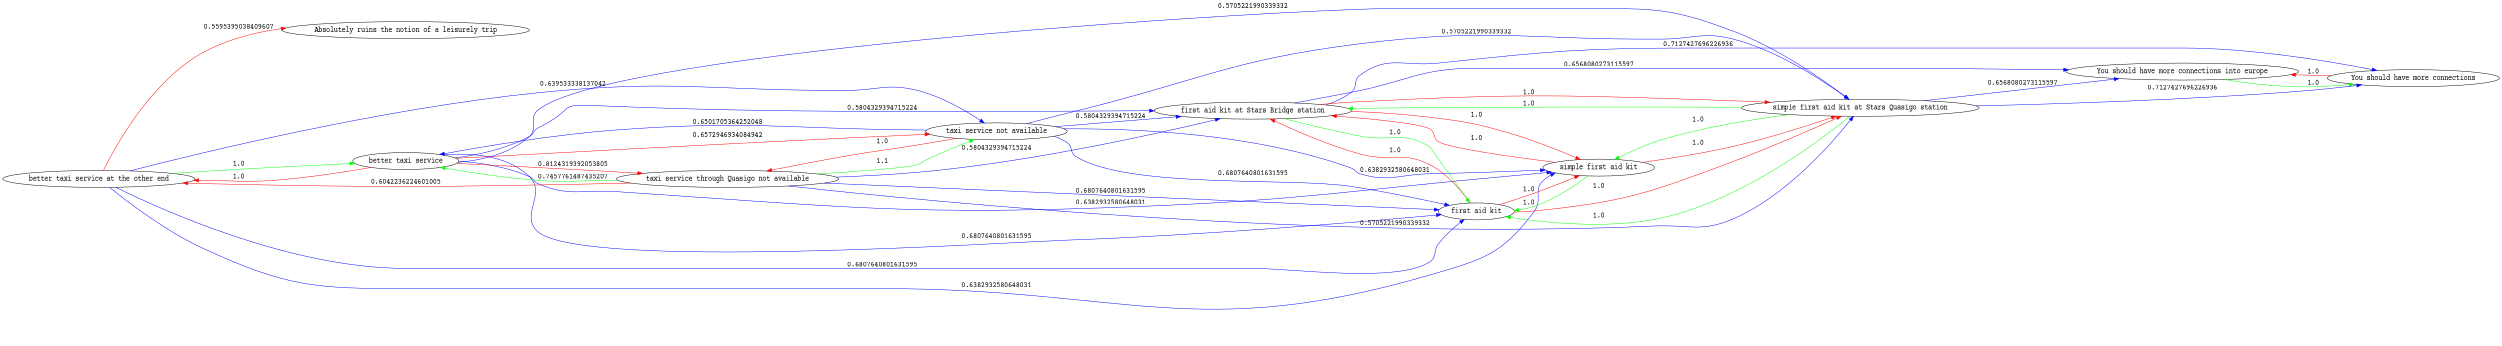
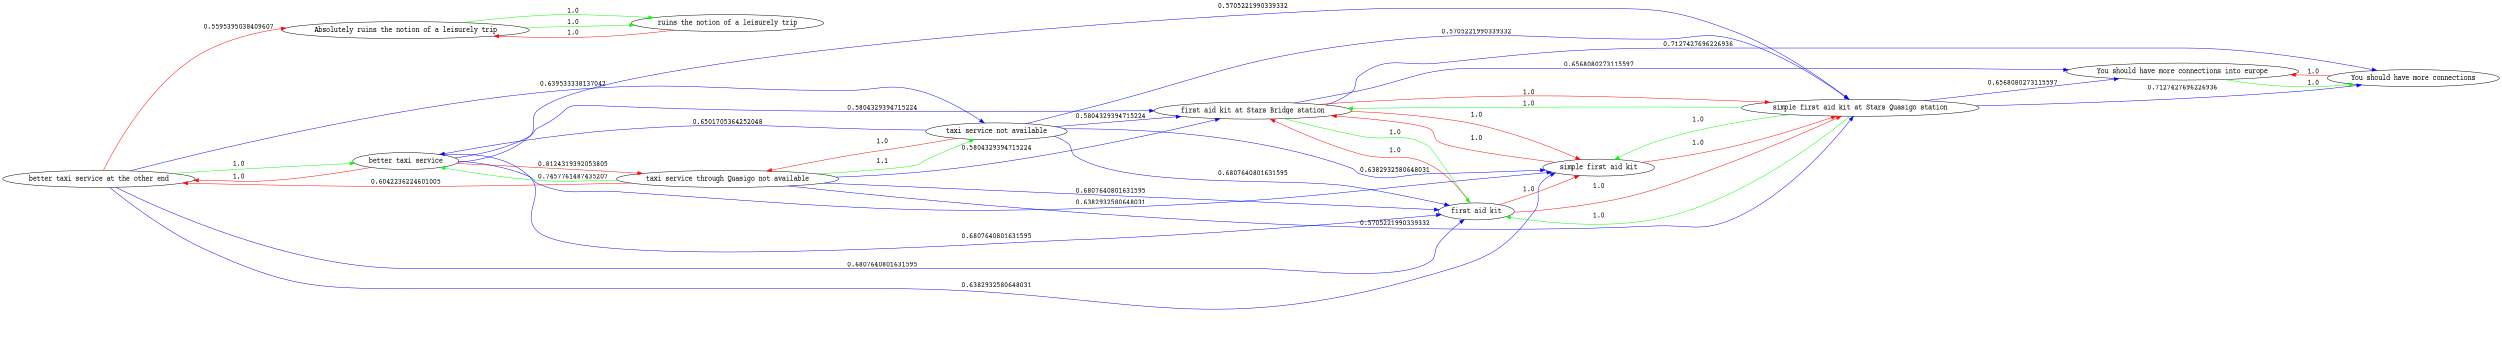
none -> (728, 23)
(690, 146) -> none
(1555, 197) -> none
